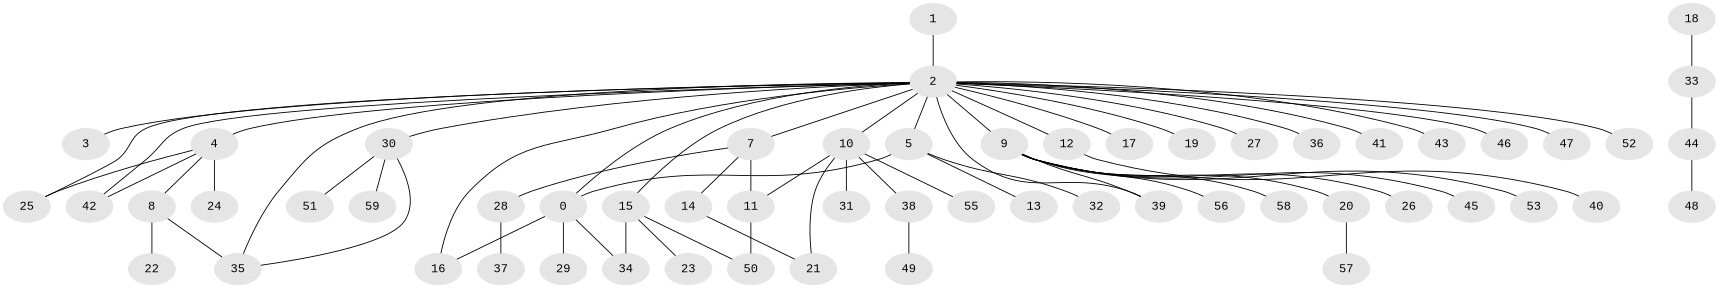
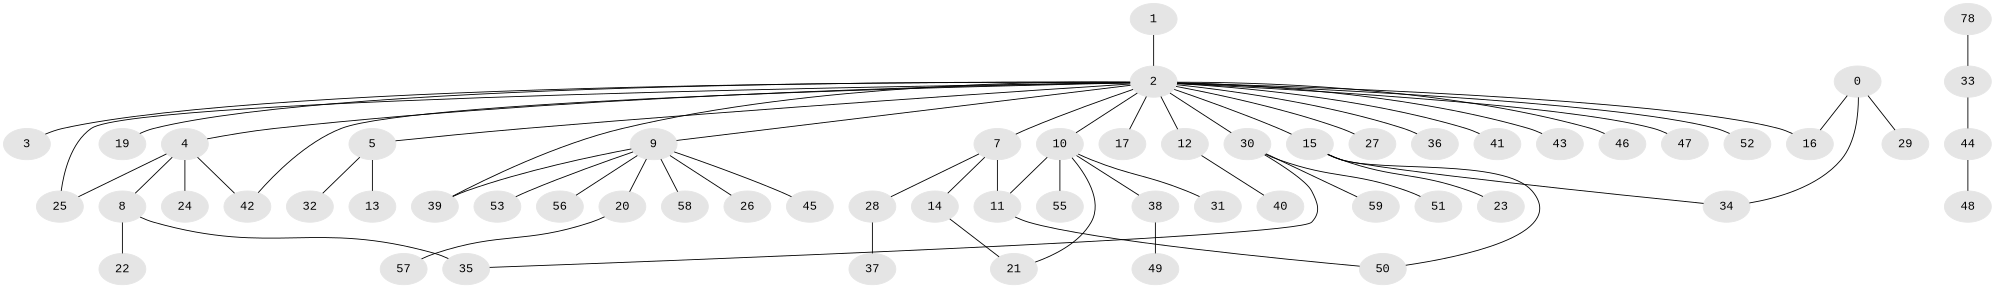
(1692, 19) -> (1968, 19)
(723, 110) -> none
(418, 113) -> none
(736, 175) -> none
